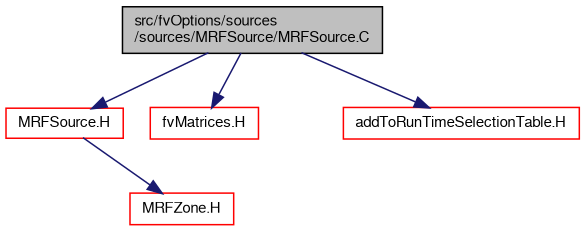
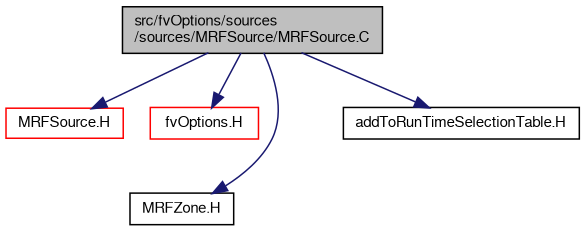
(204, 123) -> (204, 123)
(461, 123) -> (461, 123)
(116, 161) -> (276, 128)
(182, 209) -> (182, 209)
